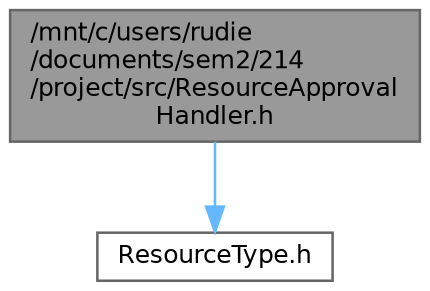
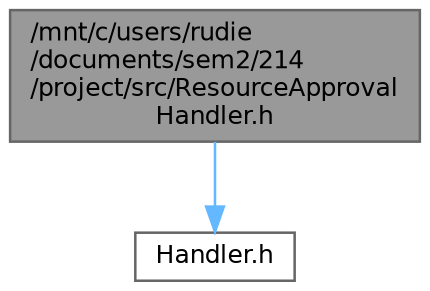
(215, 257) -> (215, 257)
